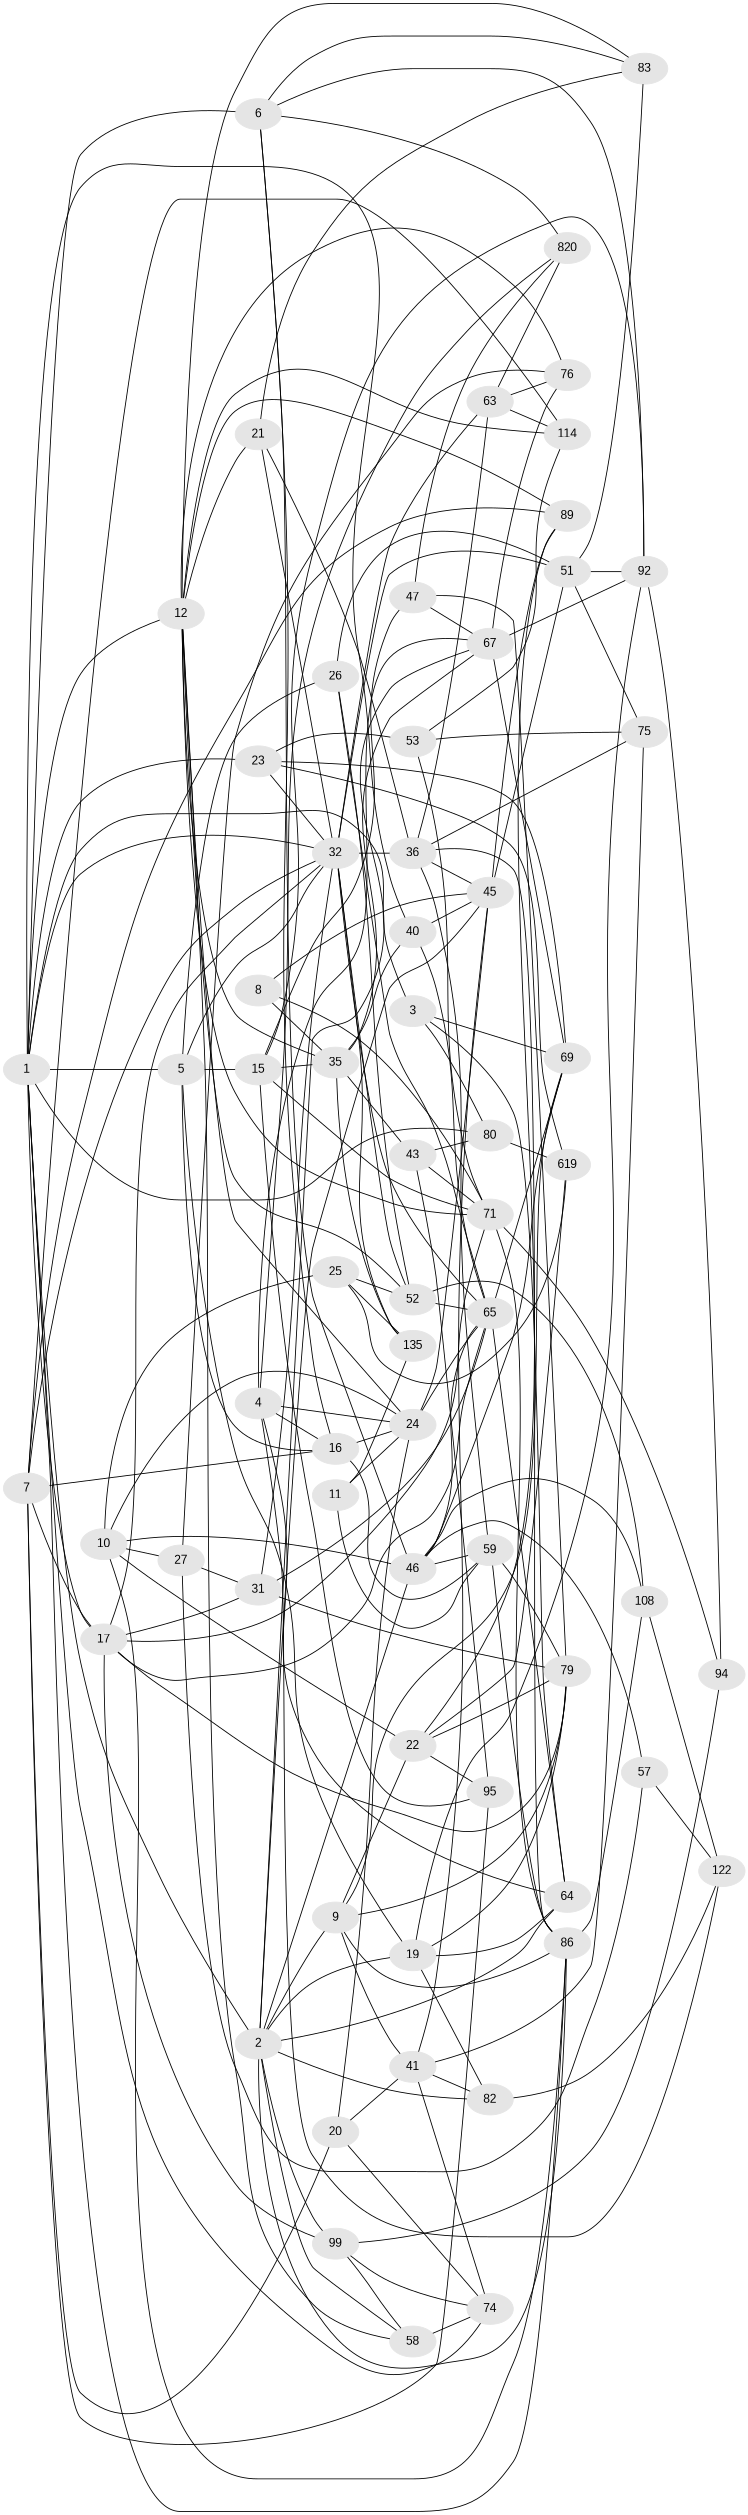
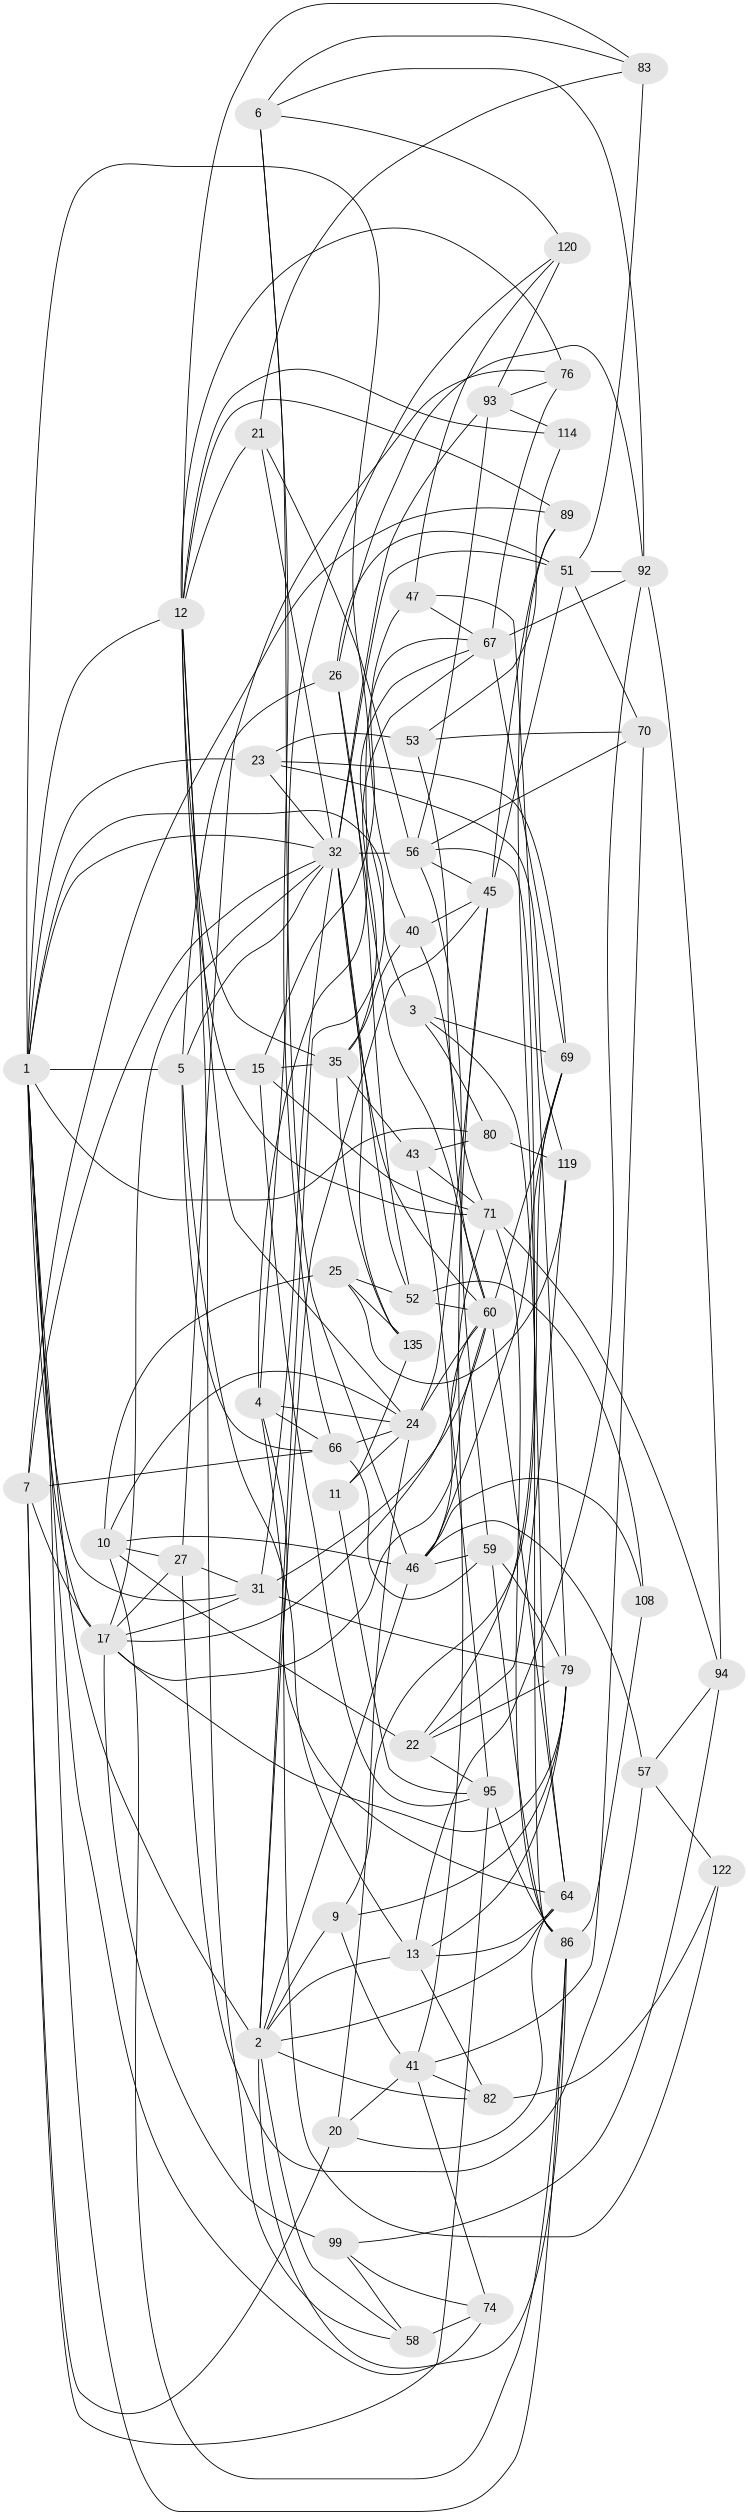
(567, 248) -> (567, 248)
(490, 402) -> (490, 402)
(356, 407) -> (493, 362)
(47, 520) -> (69, 1539)
(102, 595) -> none
(645, 732) -> (645, 732)
(413, 853) -> (413, 853)
(258, 991) -> none
(567, 1165) -> (567, 1165)
(233, 1173) -> none
(490, 1313) -> (490, 1313)
(336, 1449) -> (336, 1449)
none -> (139, 1604)
(388, 1619) -> (369, 1673)
none -> (683, 1724)
(683, 1736) -> none
(382, 1814) -> none
(413, 1955) -> (413, 1955)
(445, 1987) -> (520, 1875)
(284, 2148) -> none
(413, 2221) -> (528, 2105)
